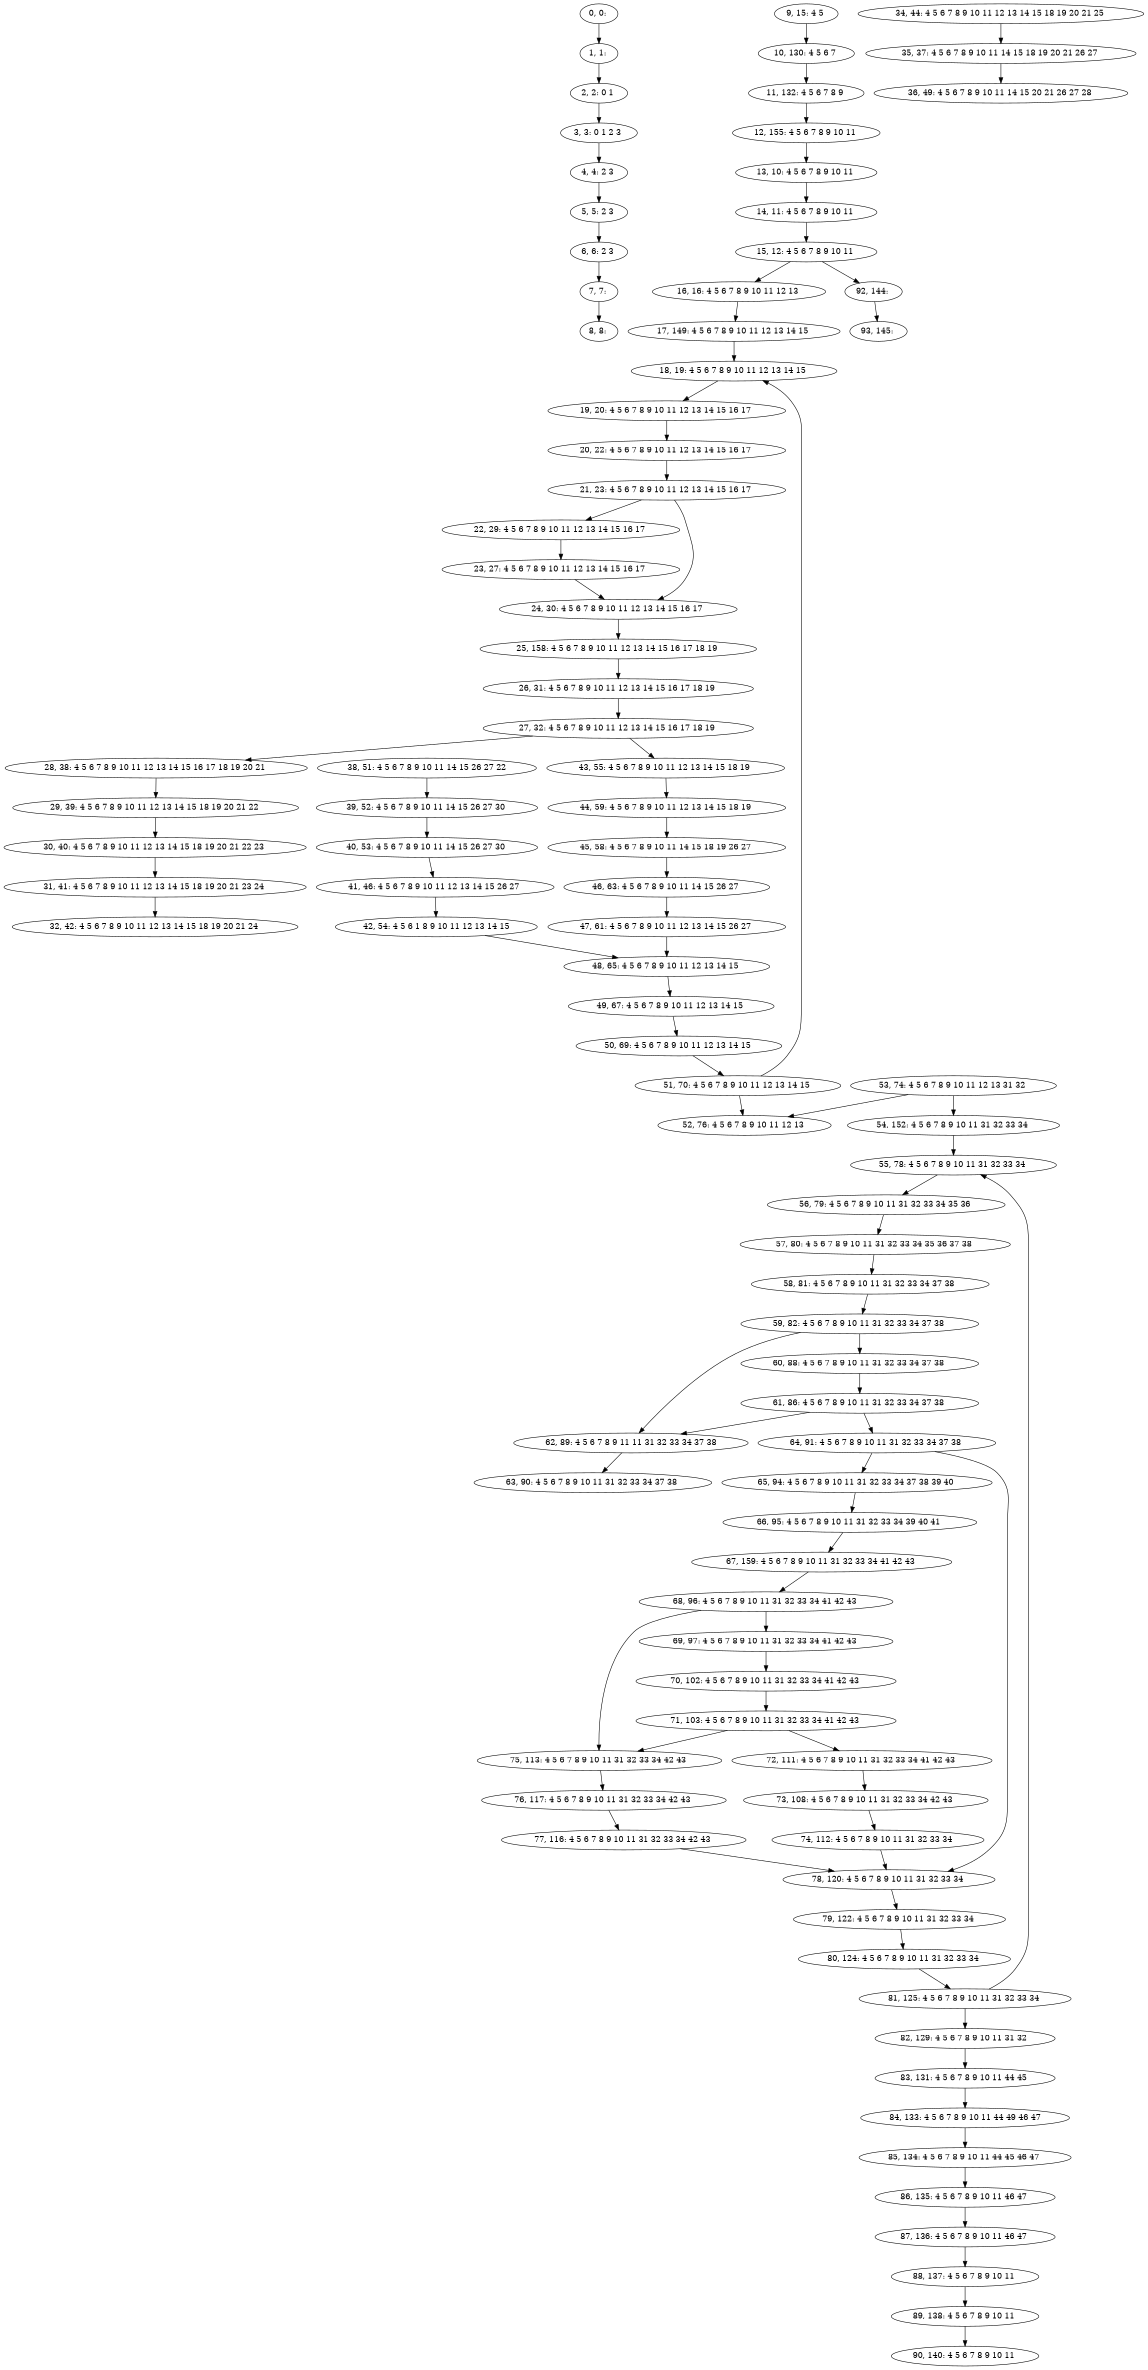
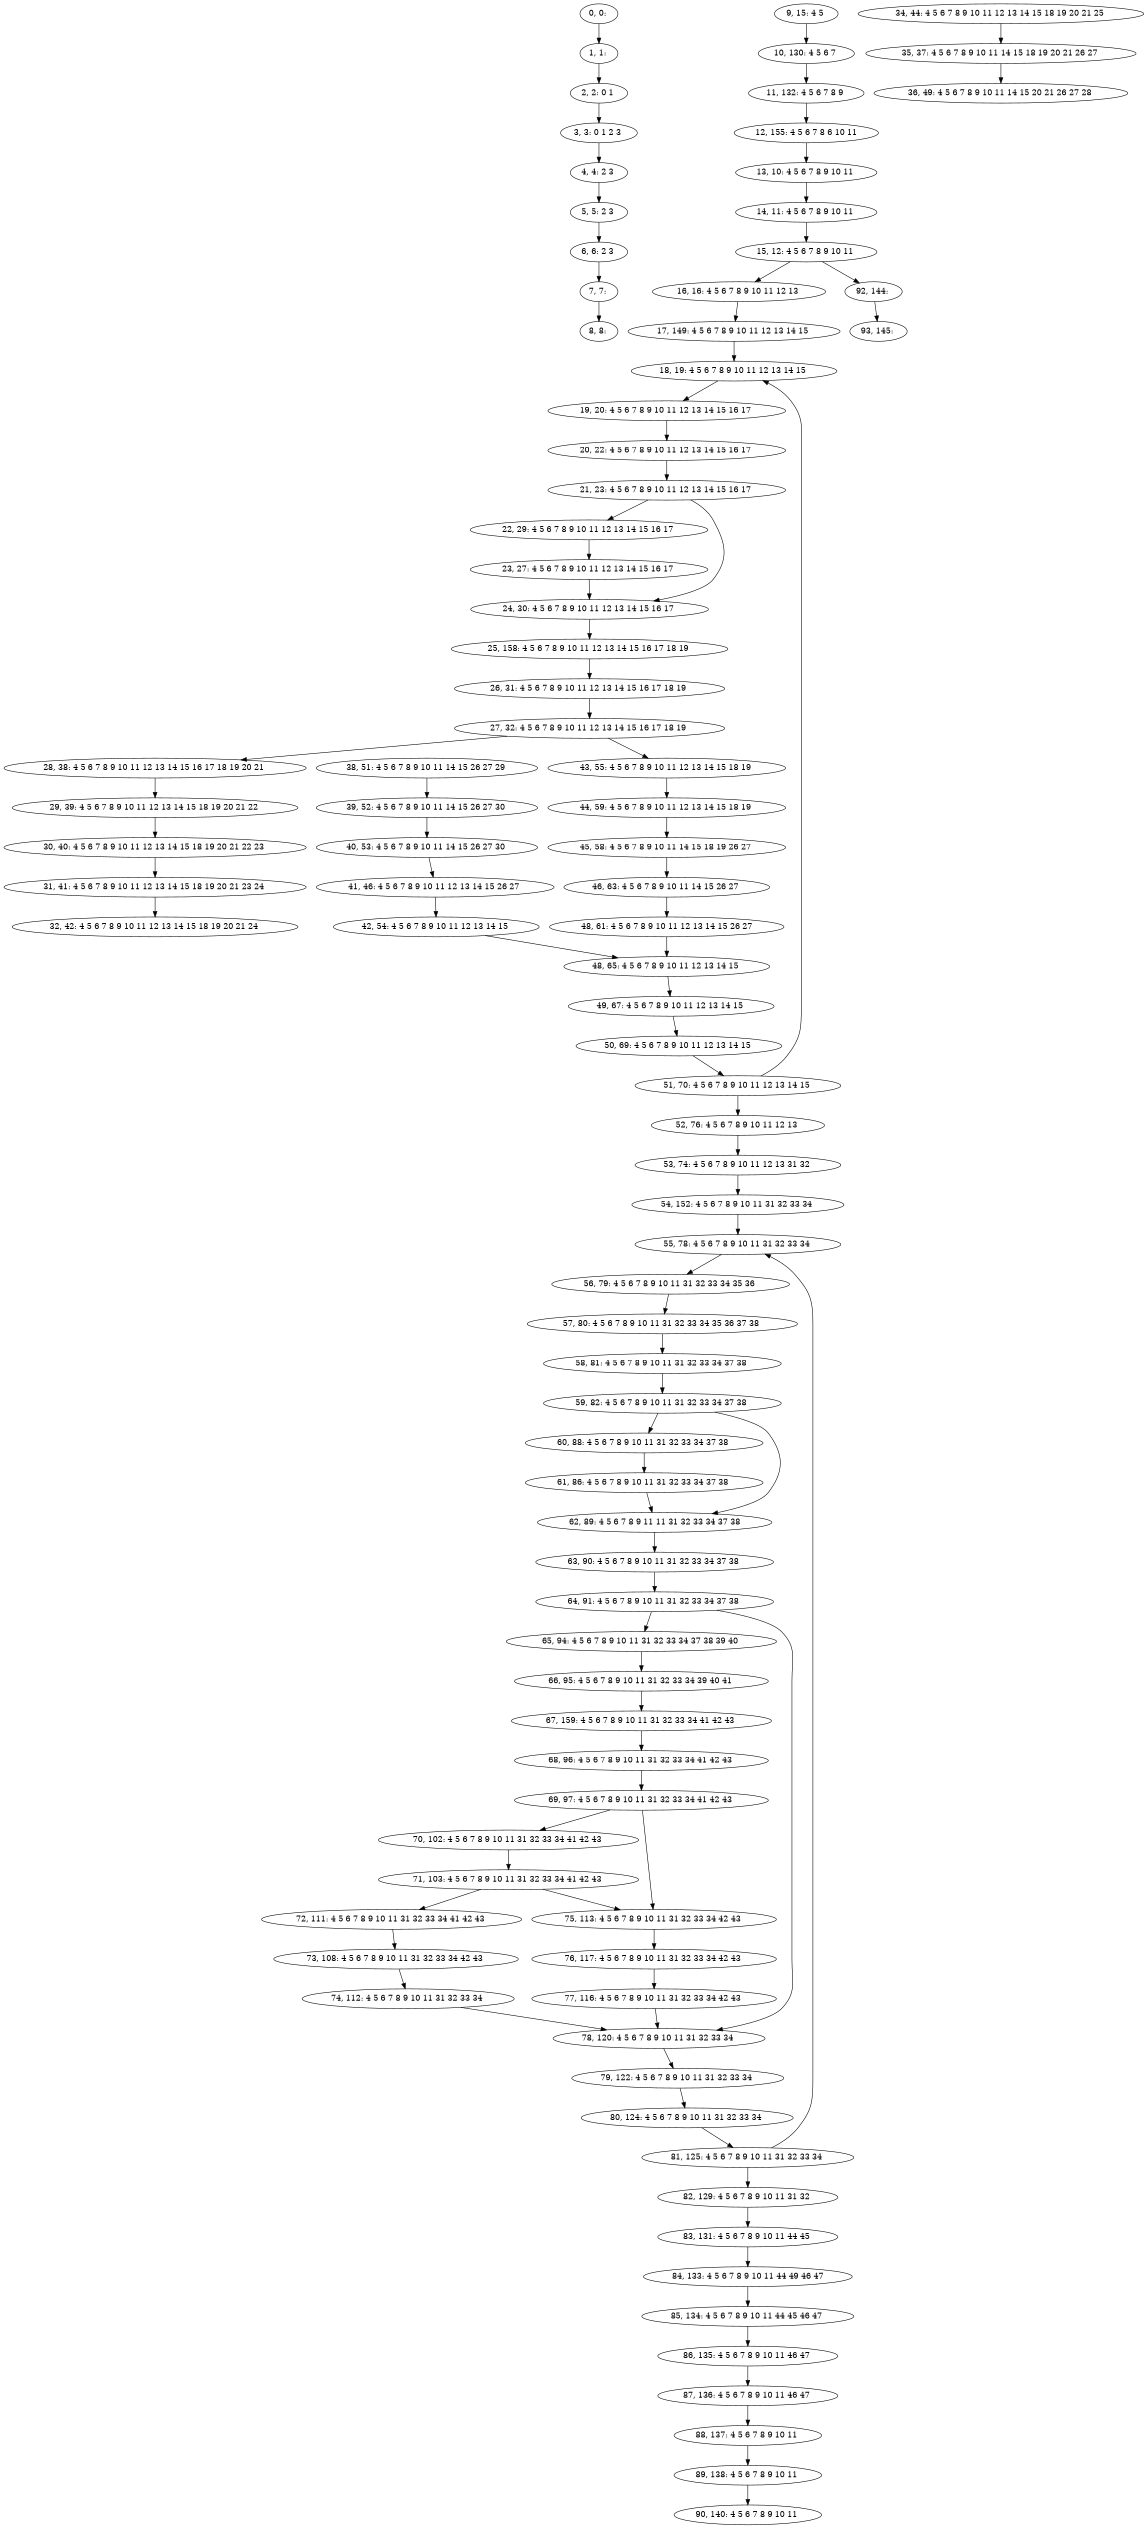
(806, 133) -> (806, 133)
(427, 768) -> (427, 768)
(436, 927) -> (436, 927)
(667, 927) -> (667, 927)
(851, 1105) -> (738, 1143)
(867, 1421) -> (655, 1579)
(619, 1652) -> (647, 1857)
